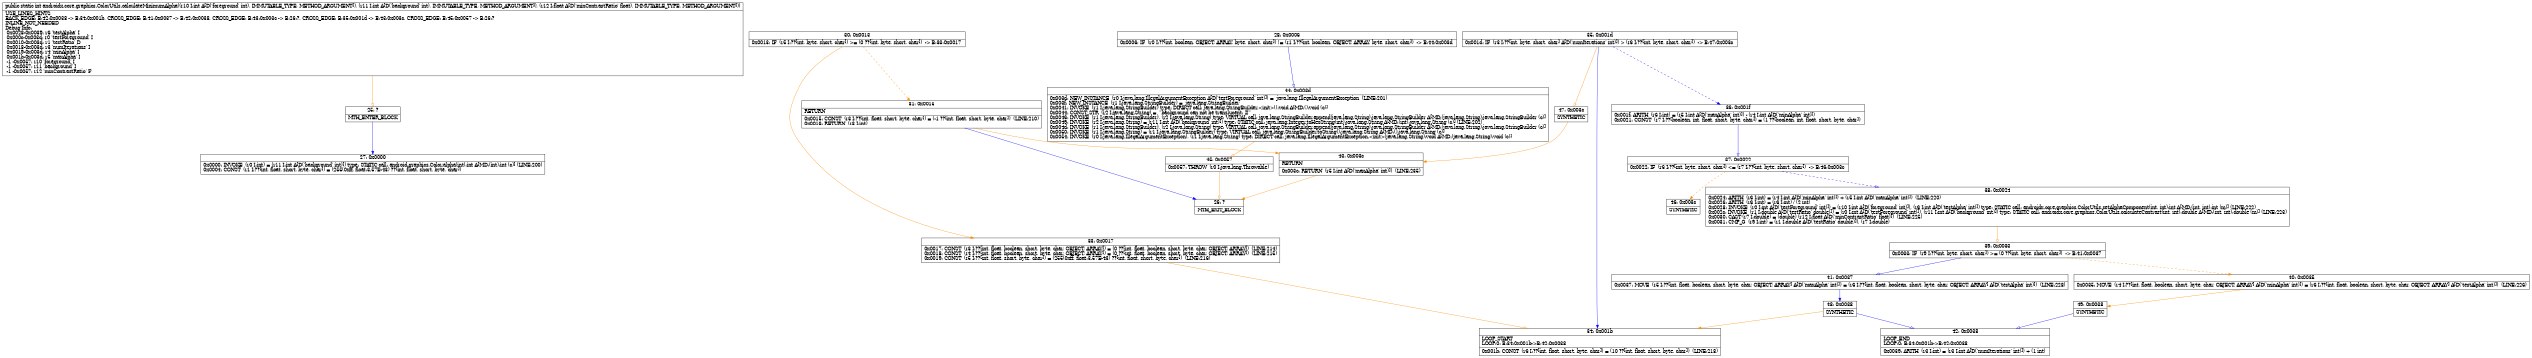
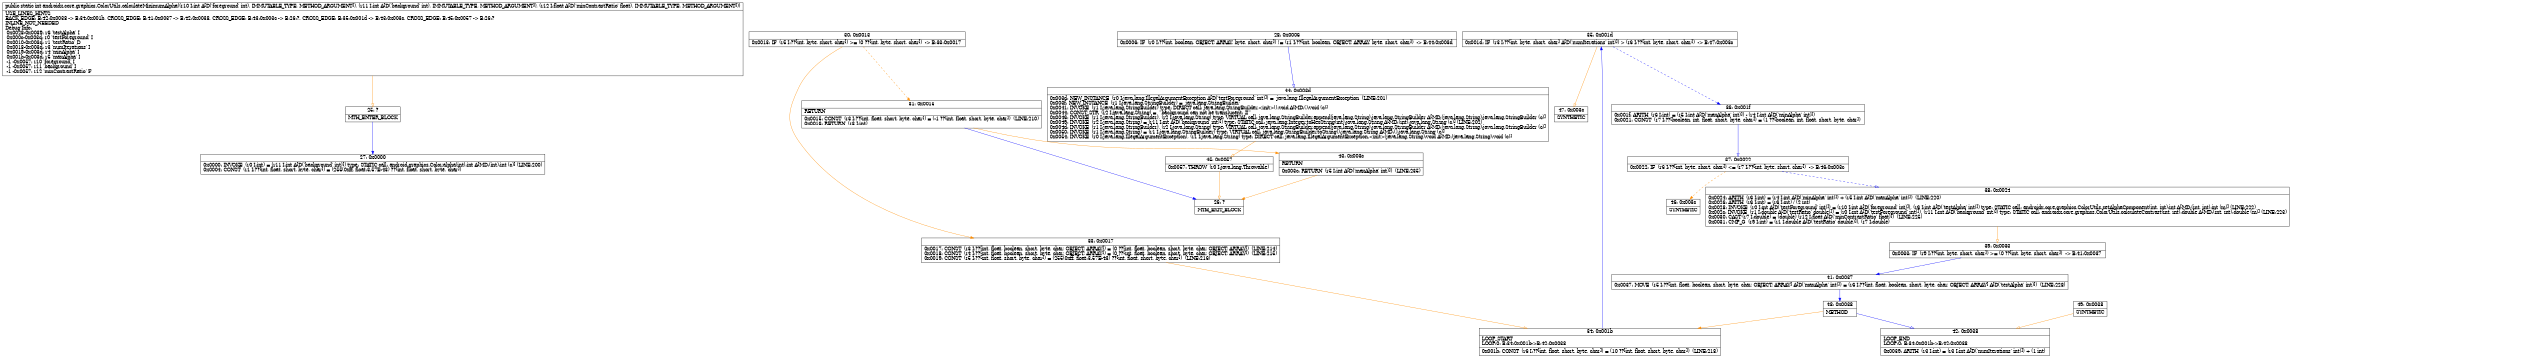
(1503, 154) -> none
(1597, 186) -> (1603, 189)
(1920, 266) -> (1920, 266)
(2302, 282) -> none
(1840, 313) -> (1837, 313)
(2046, 321) -> (2046, 321)
